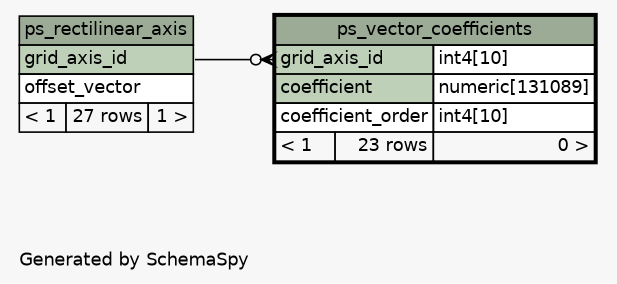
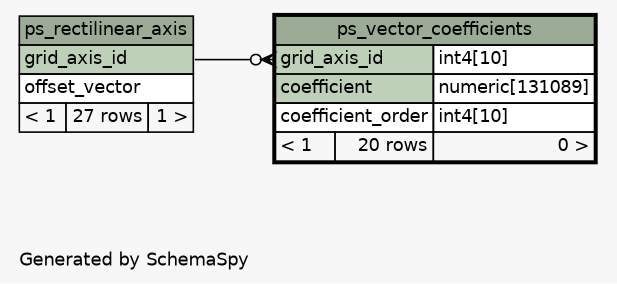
(393, 146) -> (393, 146)
